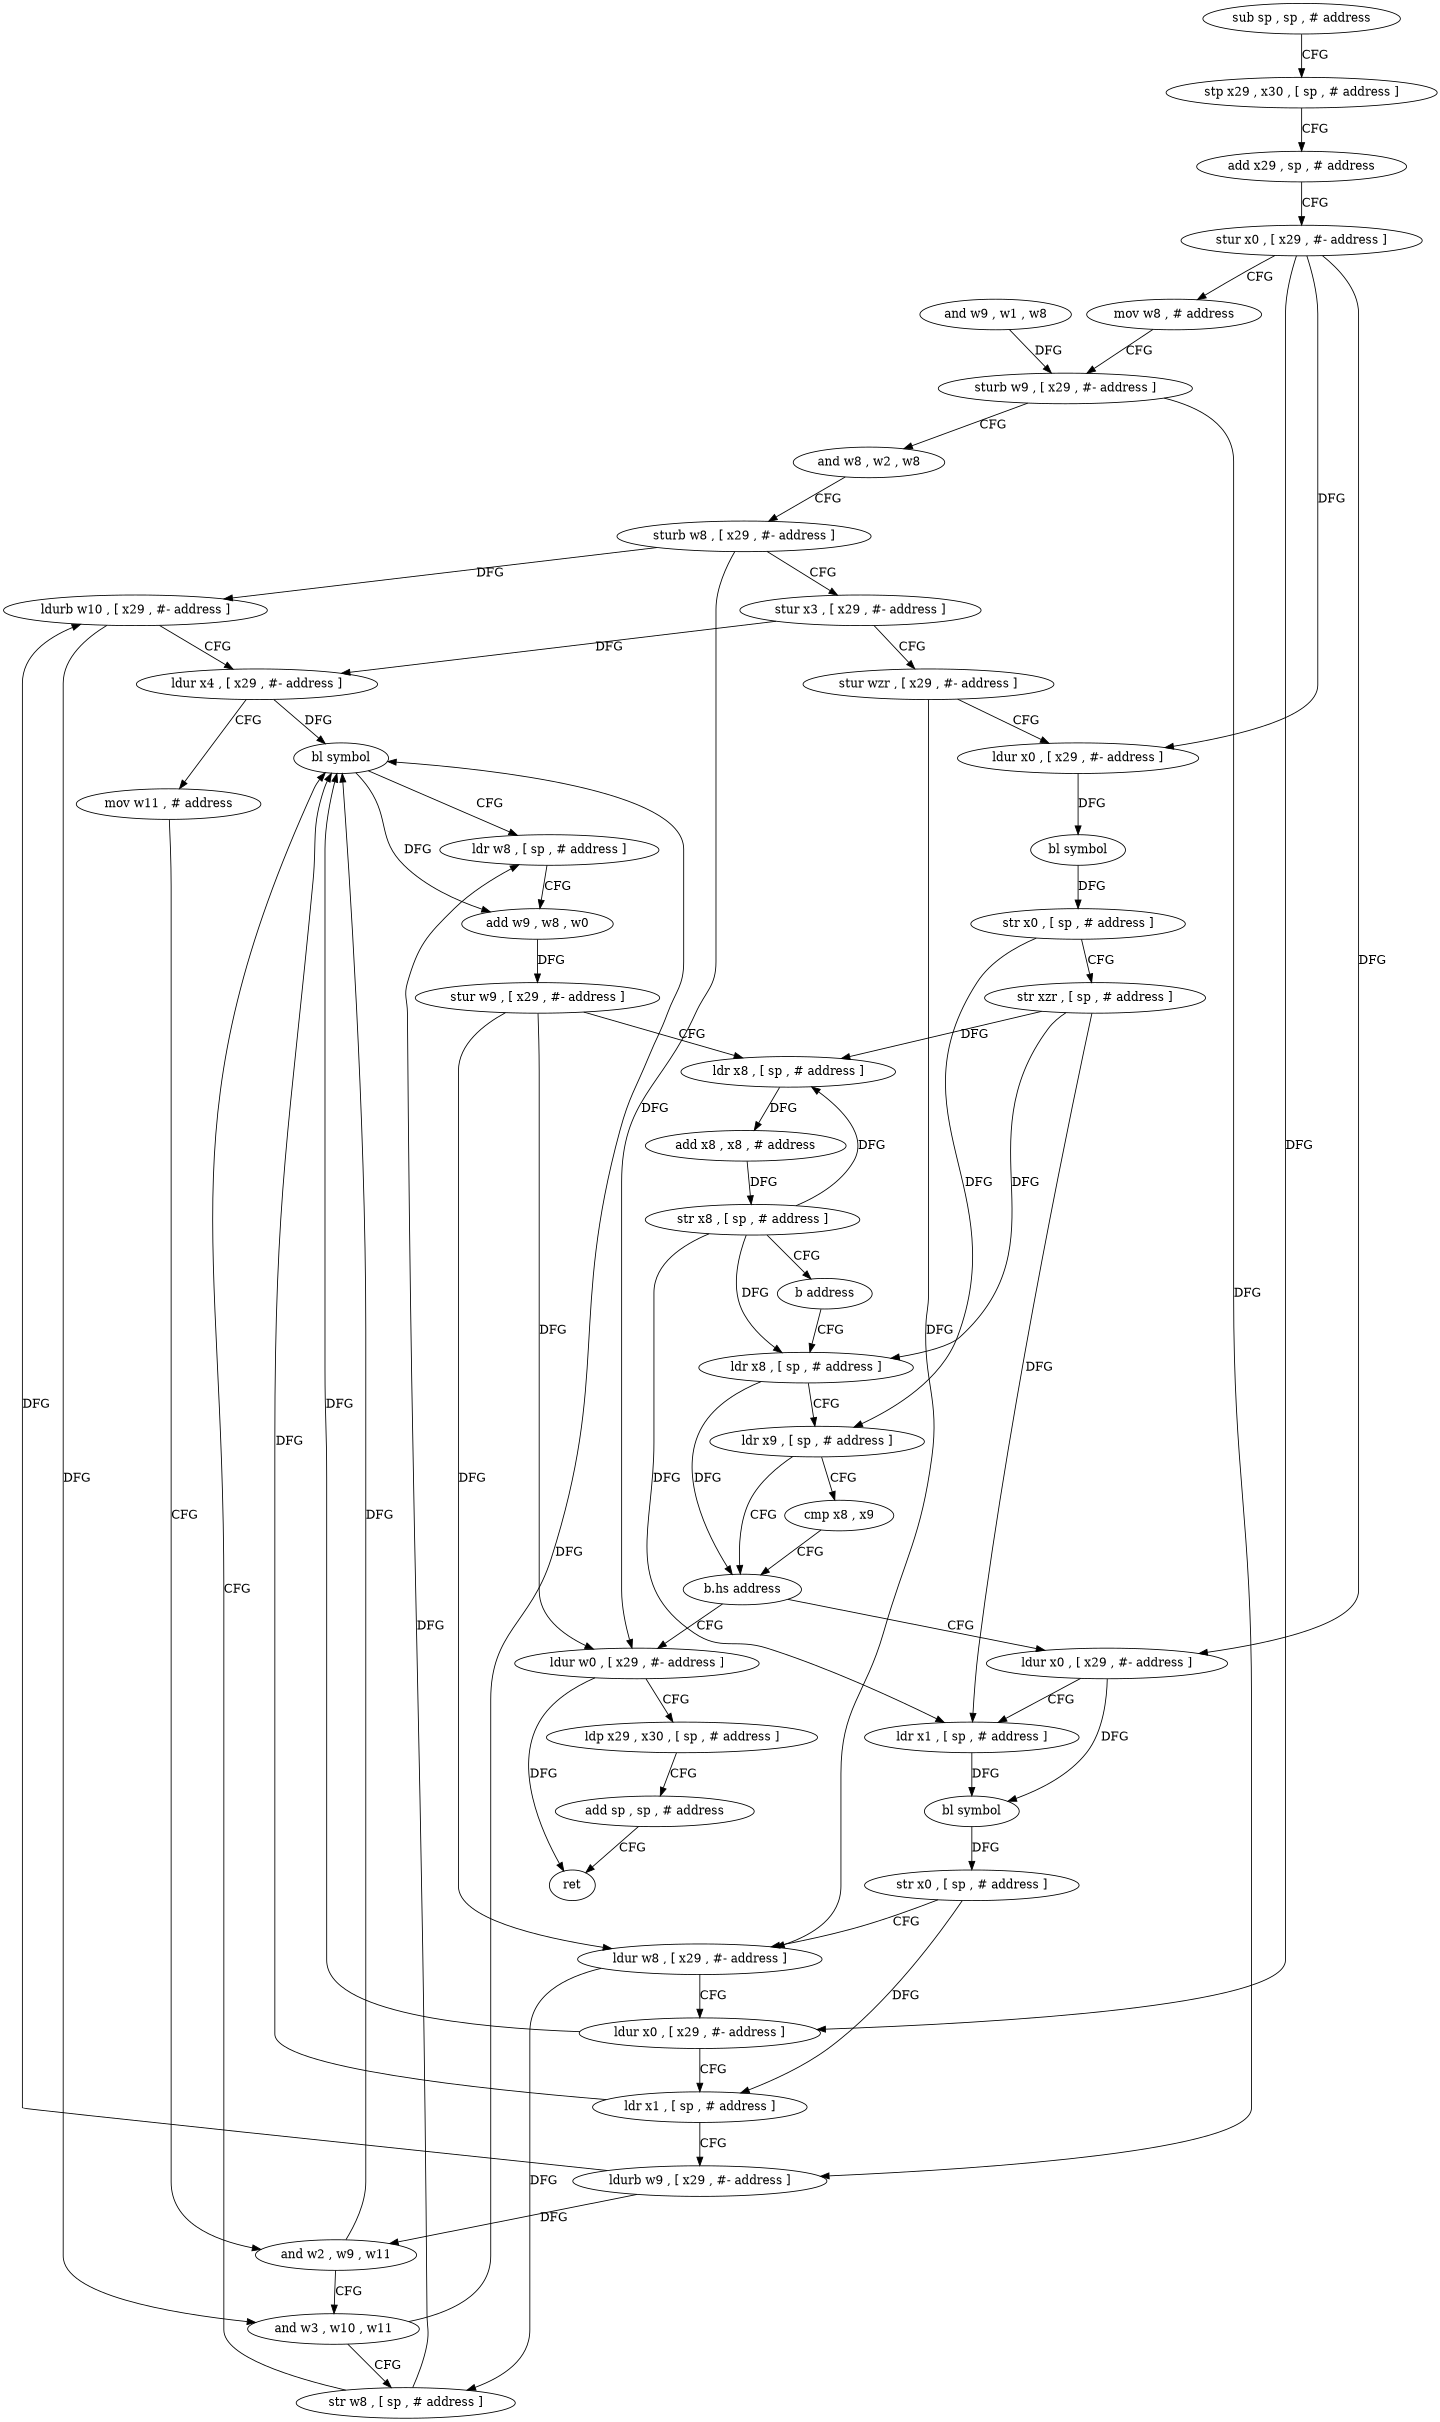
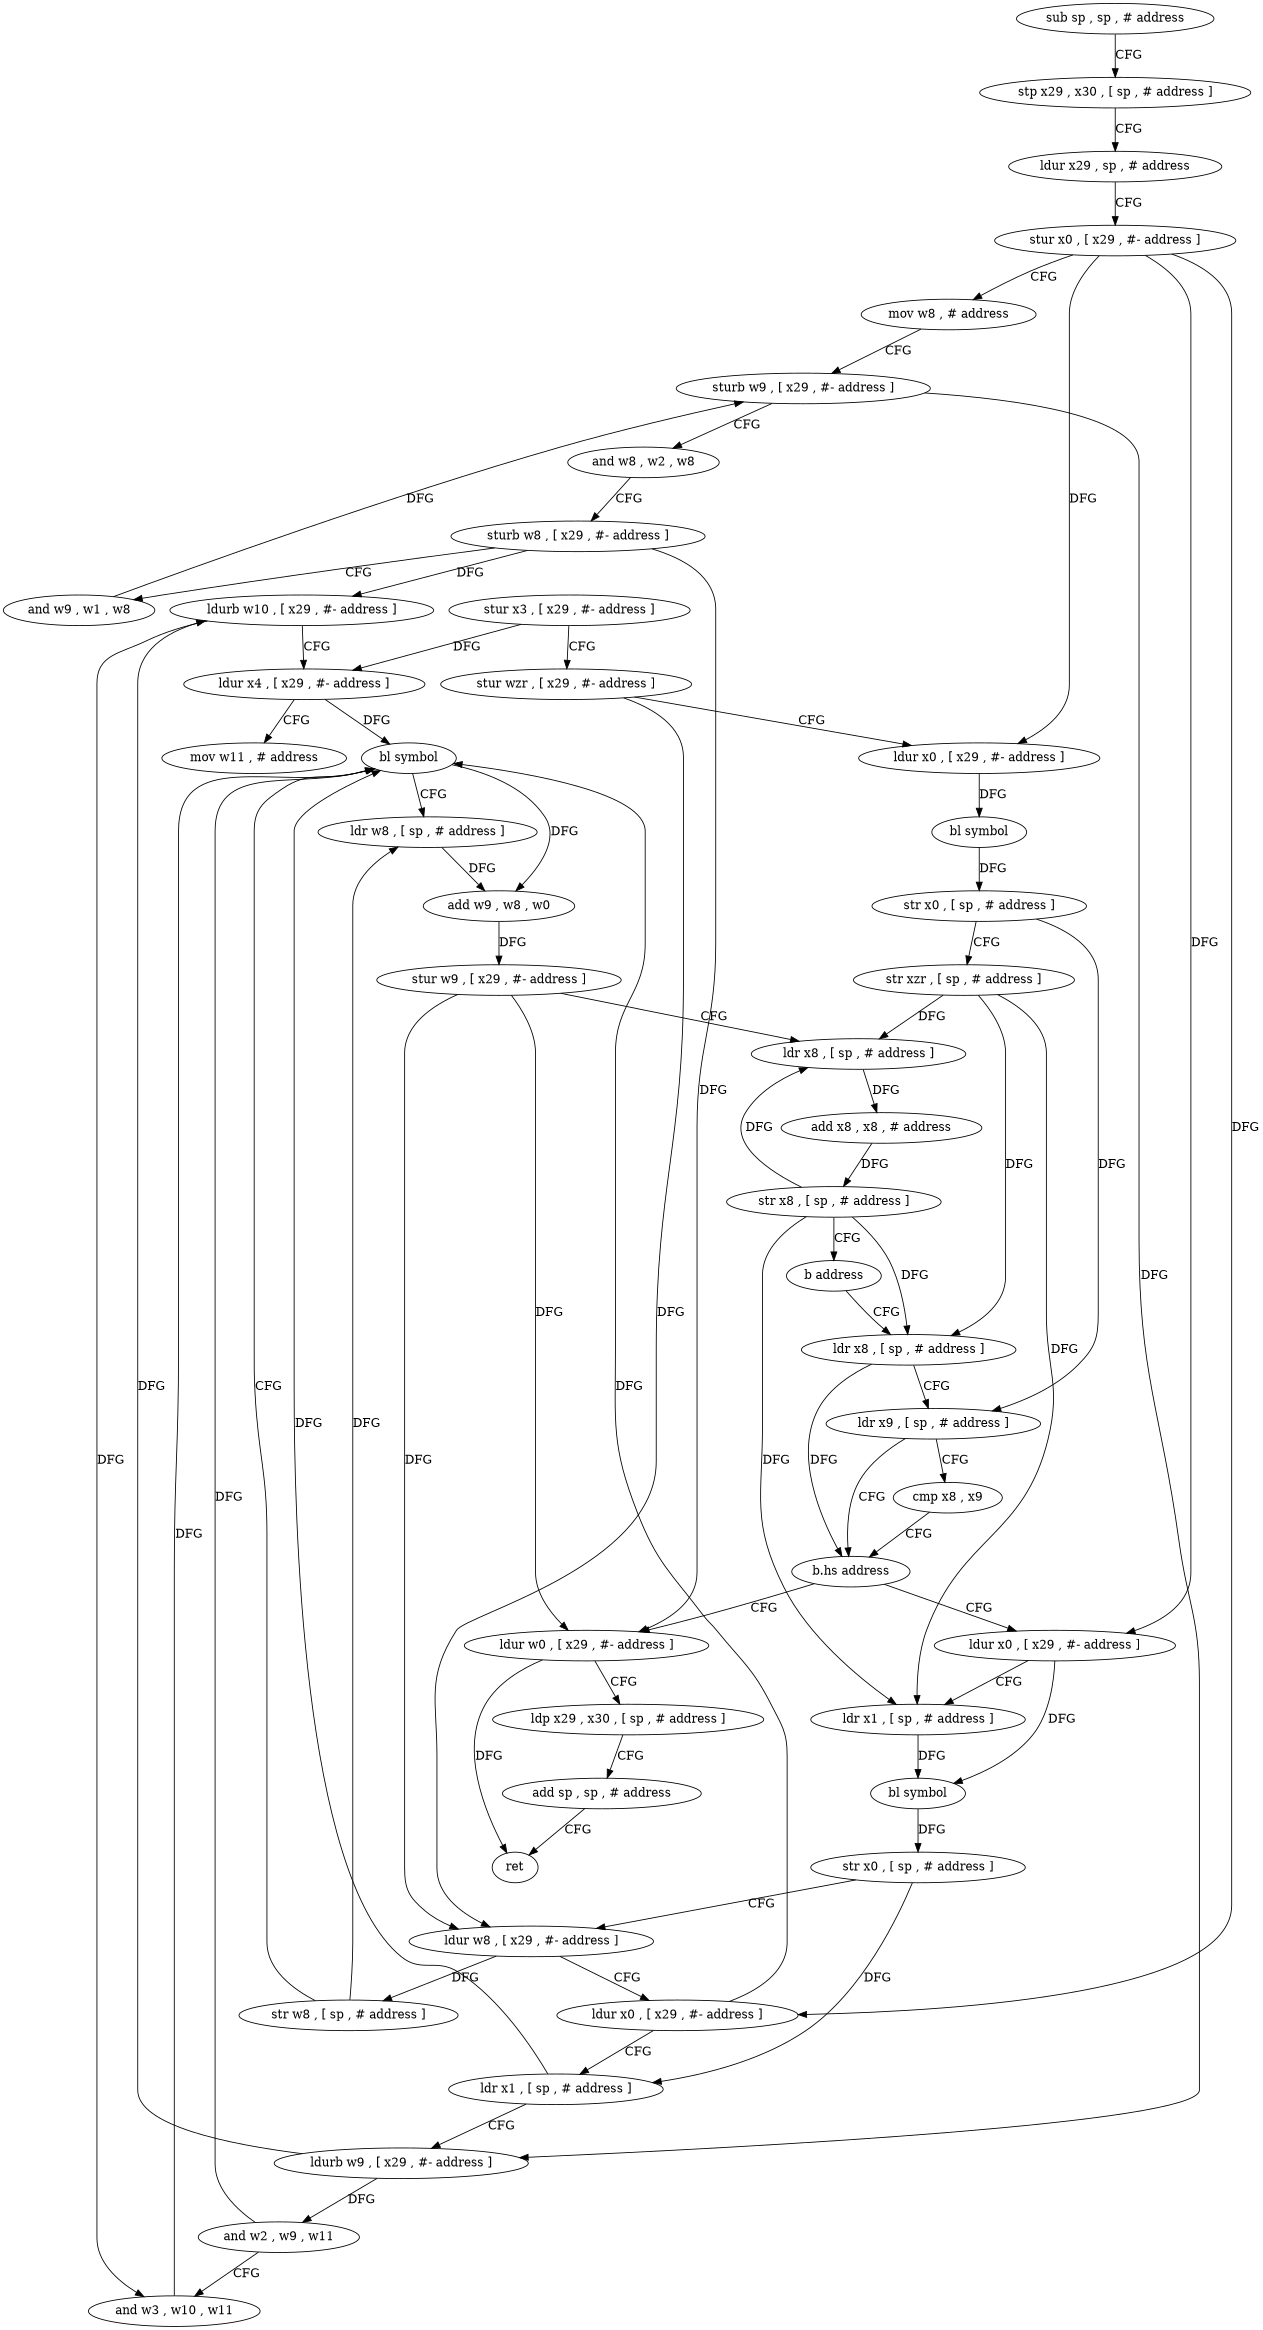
(1302, 167) -> (1115, 167)
(799, 571) -> (318, 572)
(558, 887) -> (482, 869)
(171, 1558) -> none
(366, 2363) -> none
